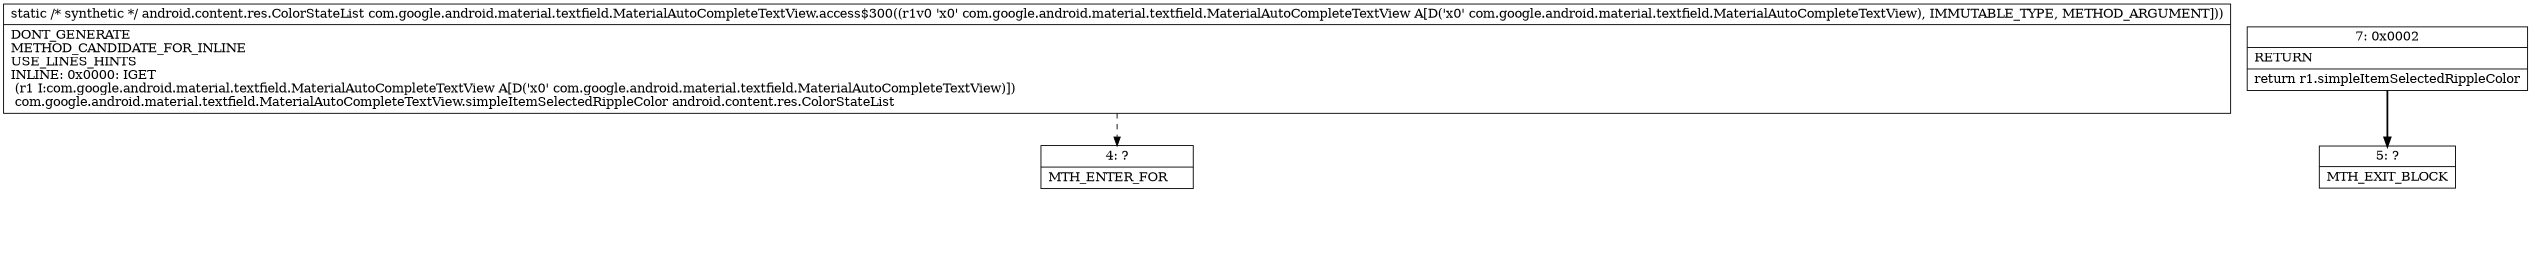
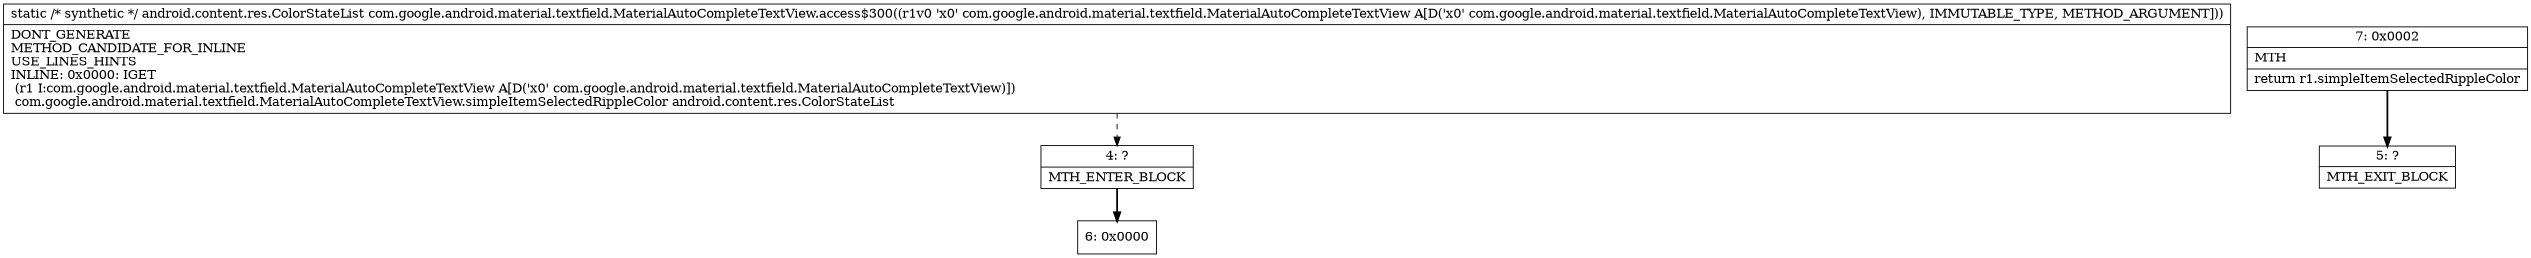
(2283, 58) -> (2270, 58)
(1108, 177) -> (1117, 177)
none -> (1117, 237)
